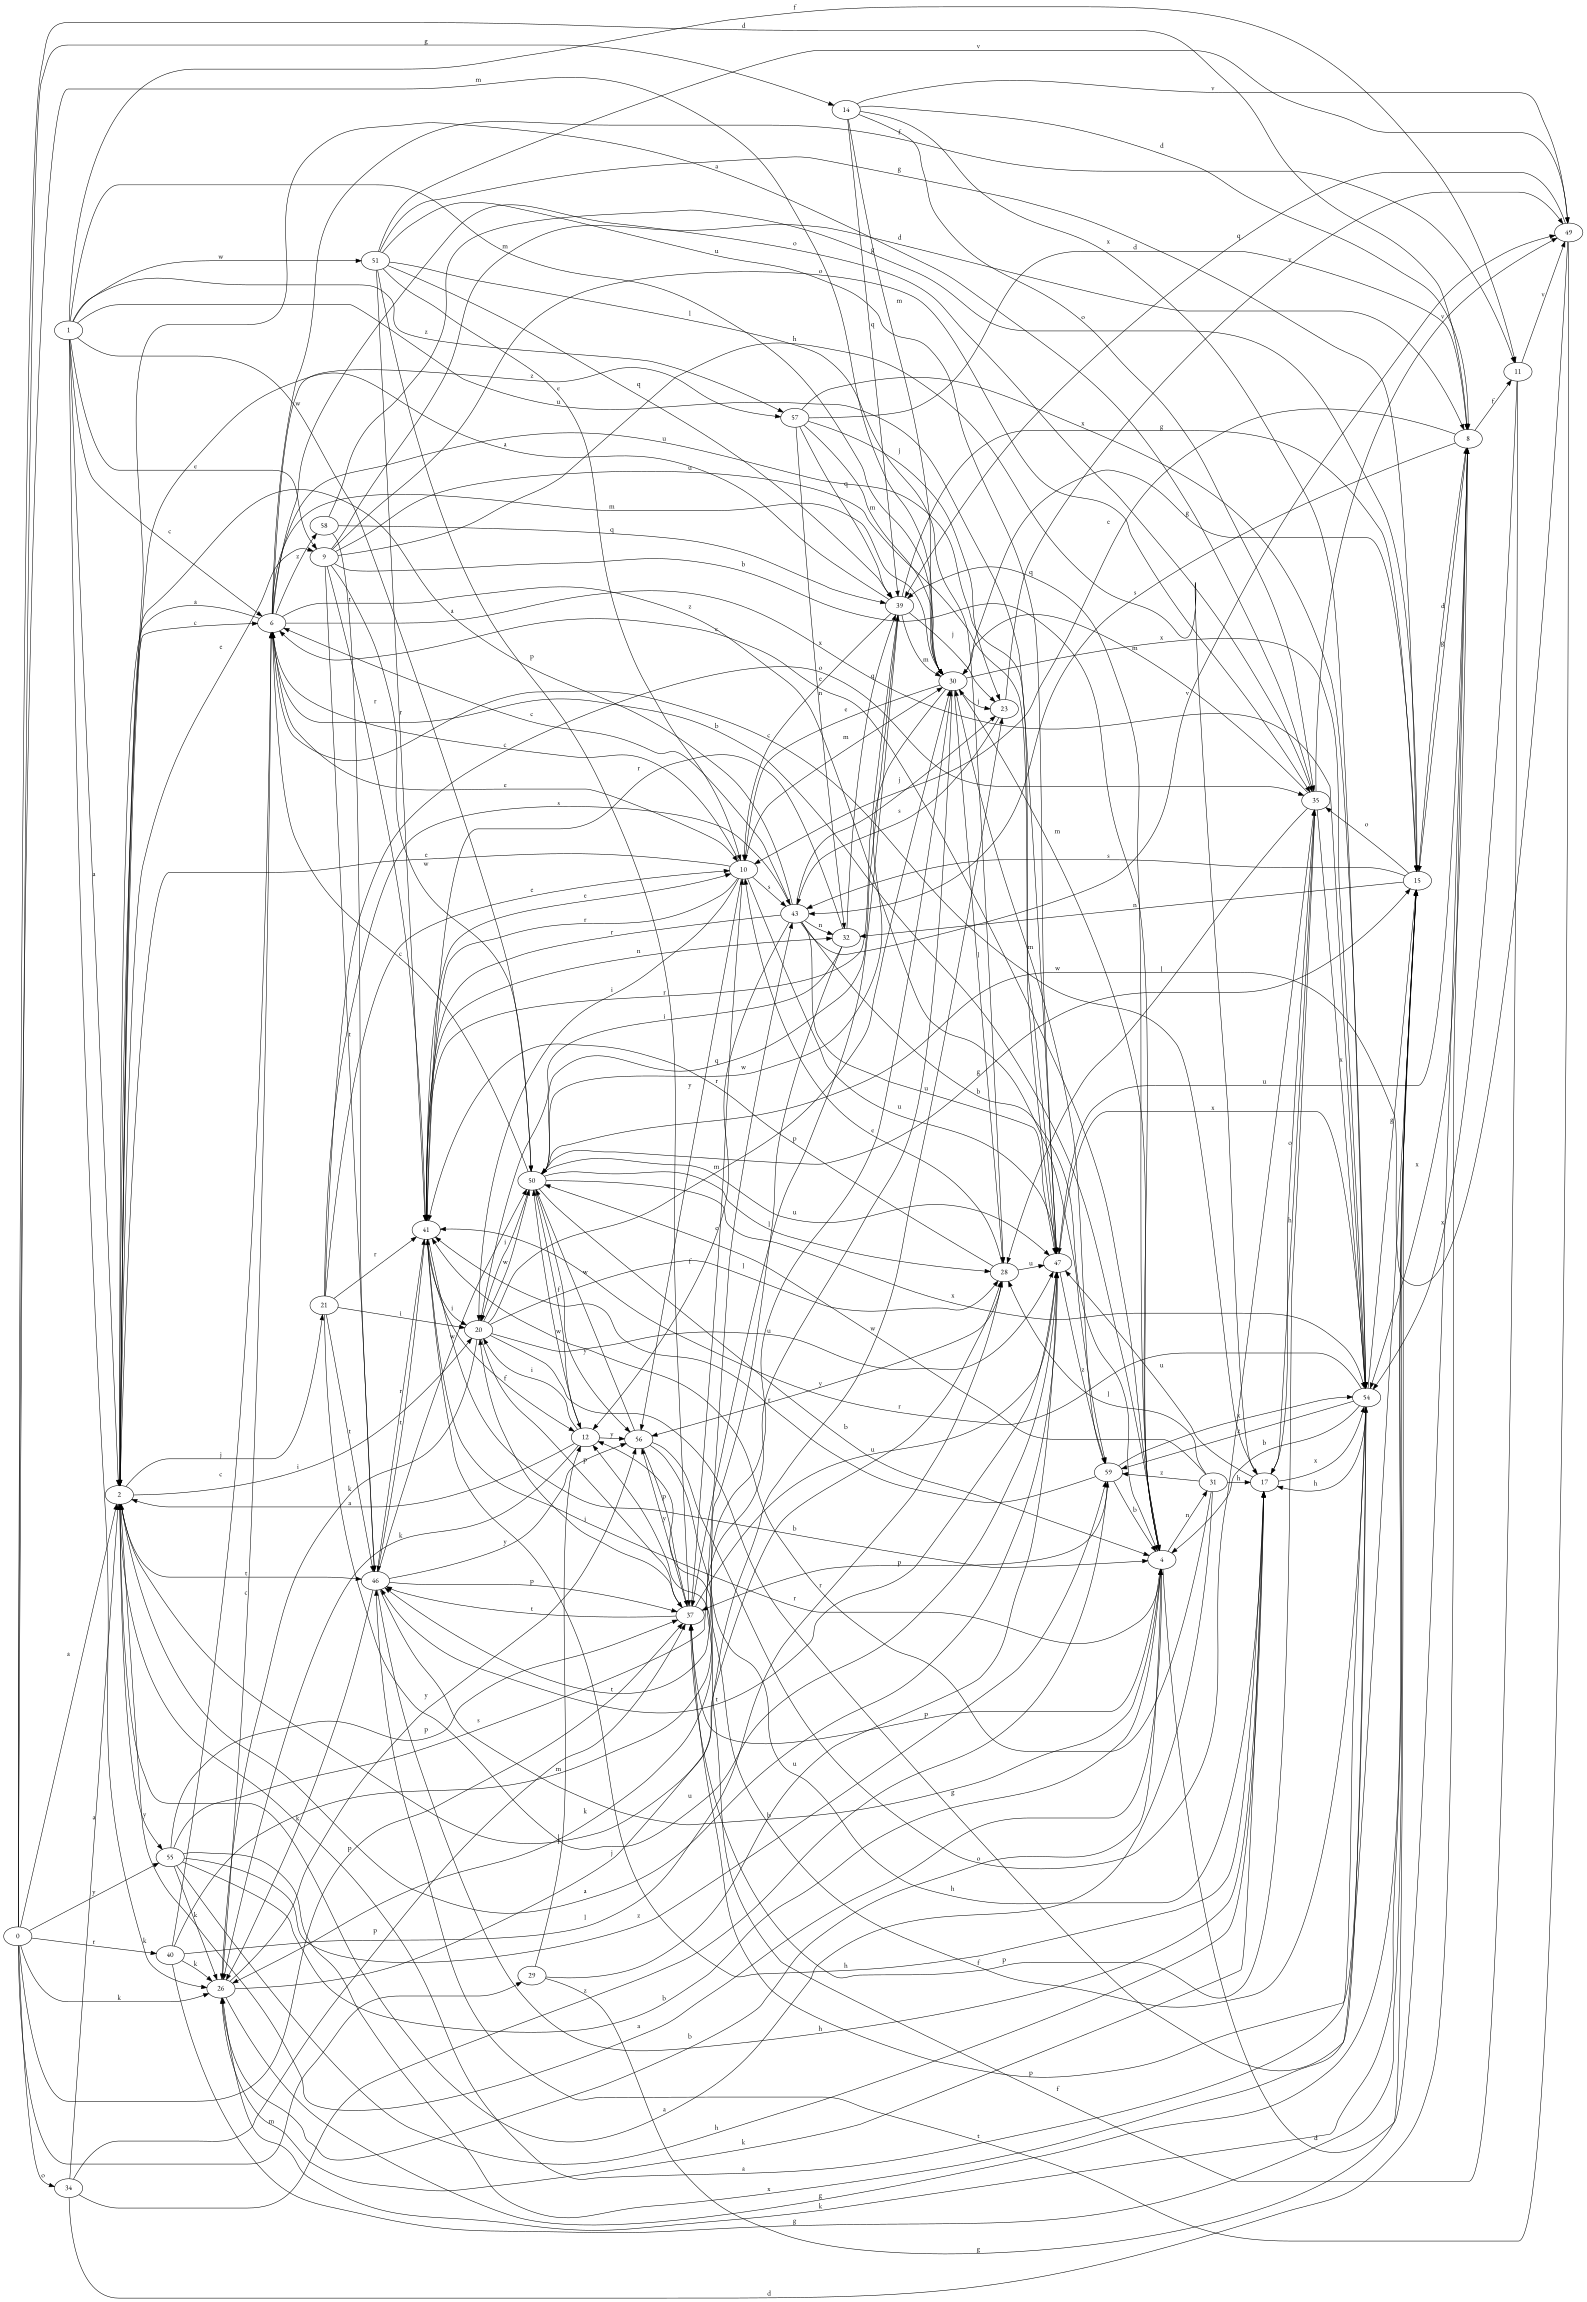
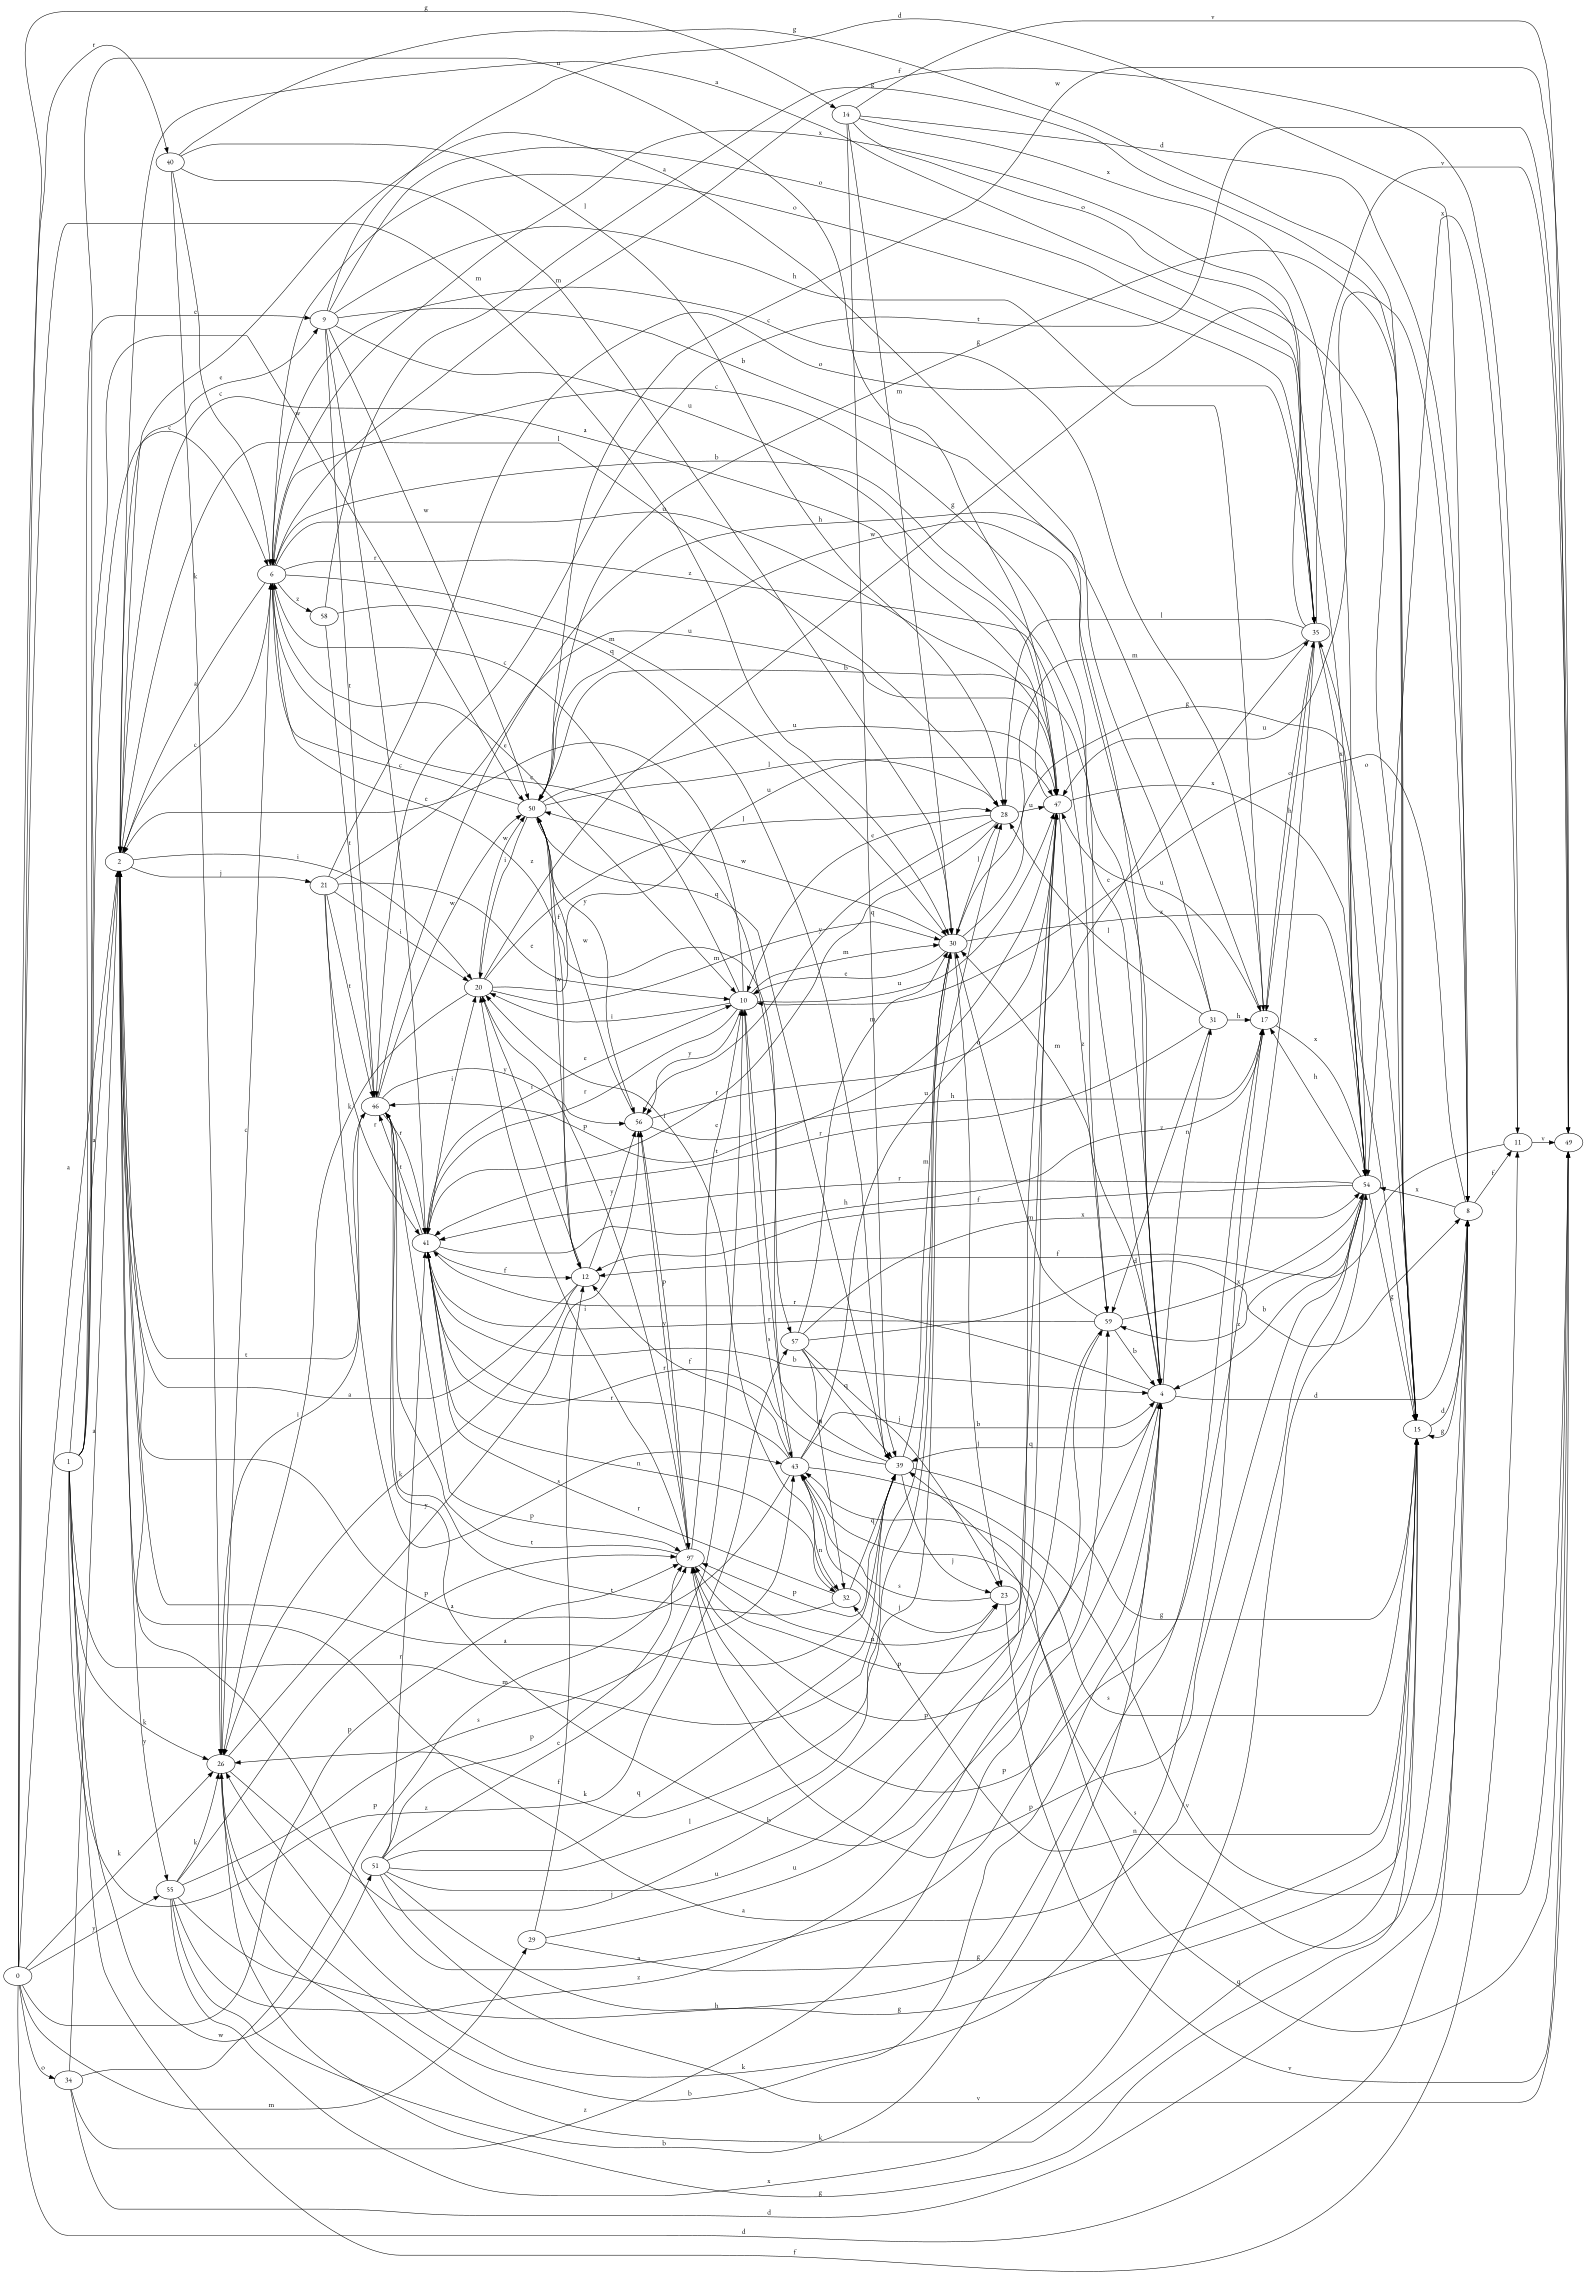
(955, 1303) -> none
(690, 1615) -> (690, 1558)
(298, 1818) -> (298, 1415)
